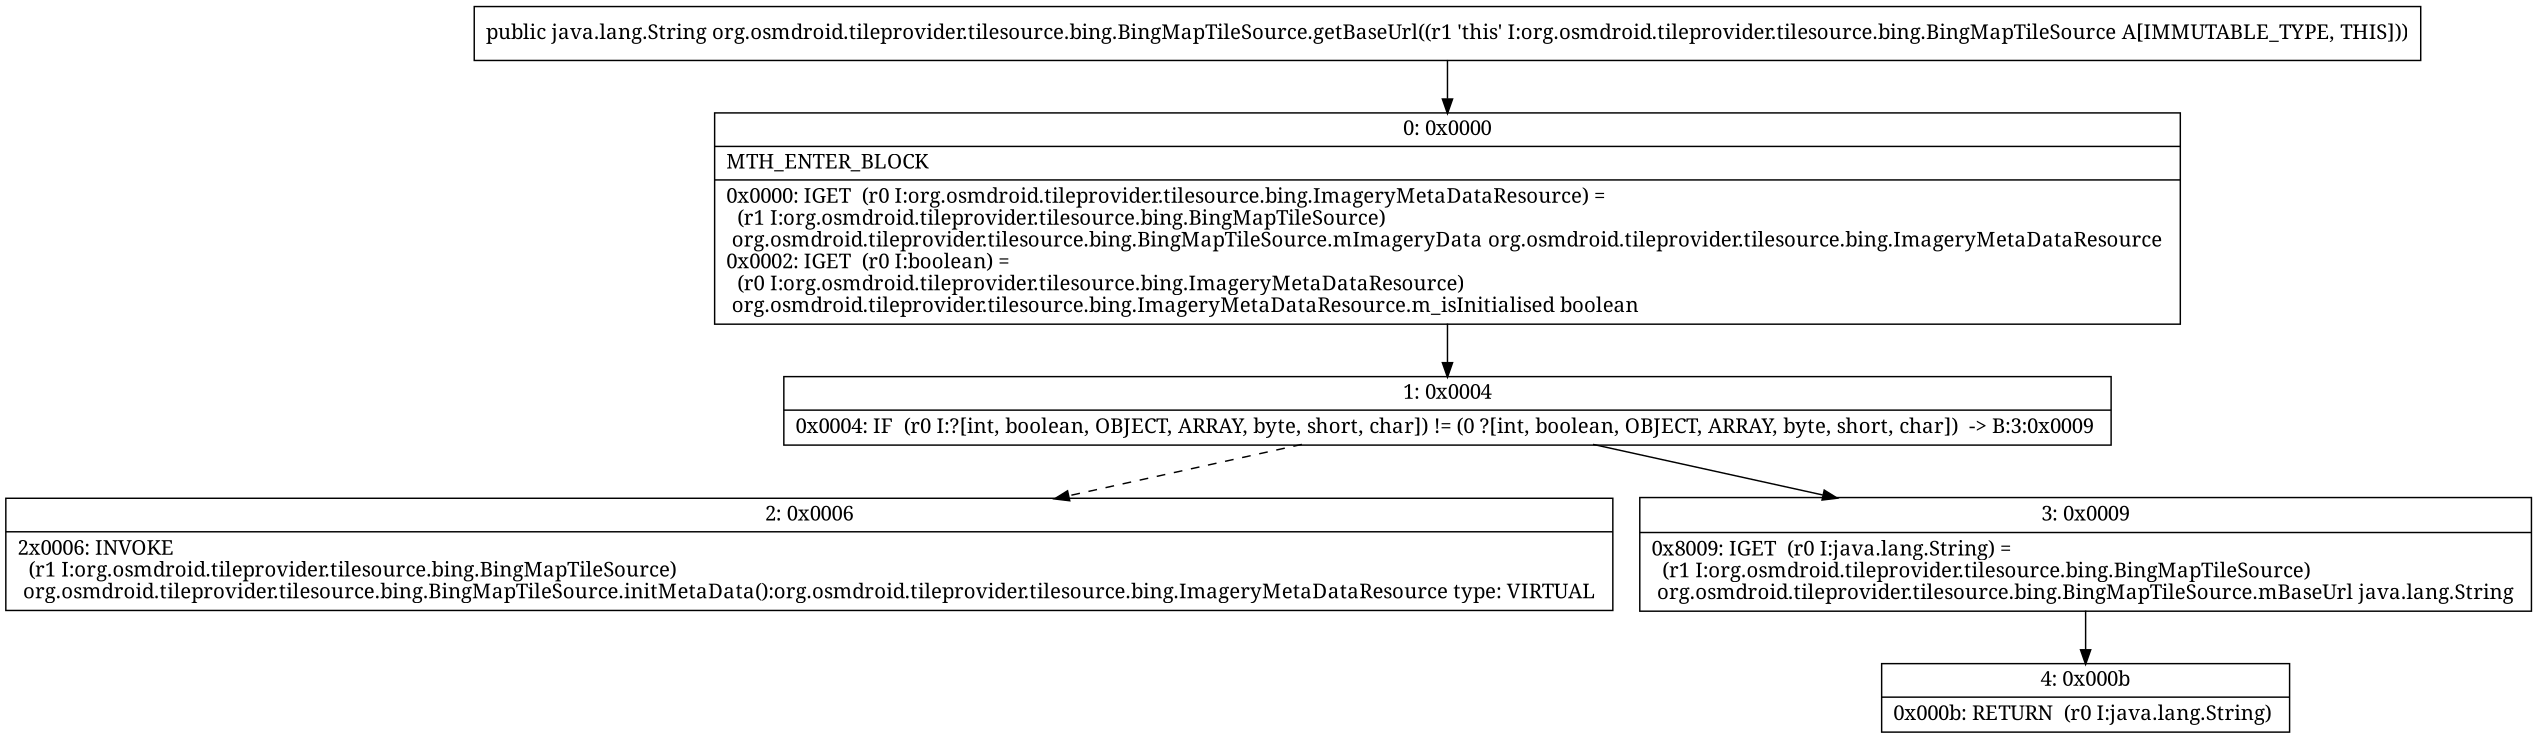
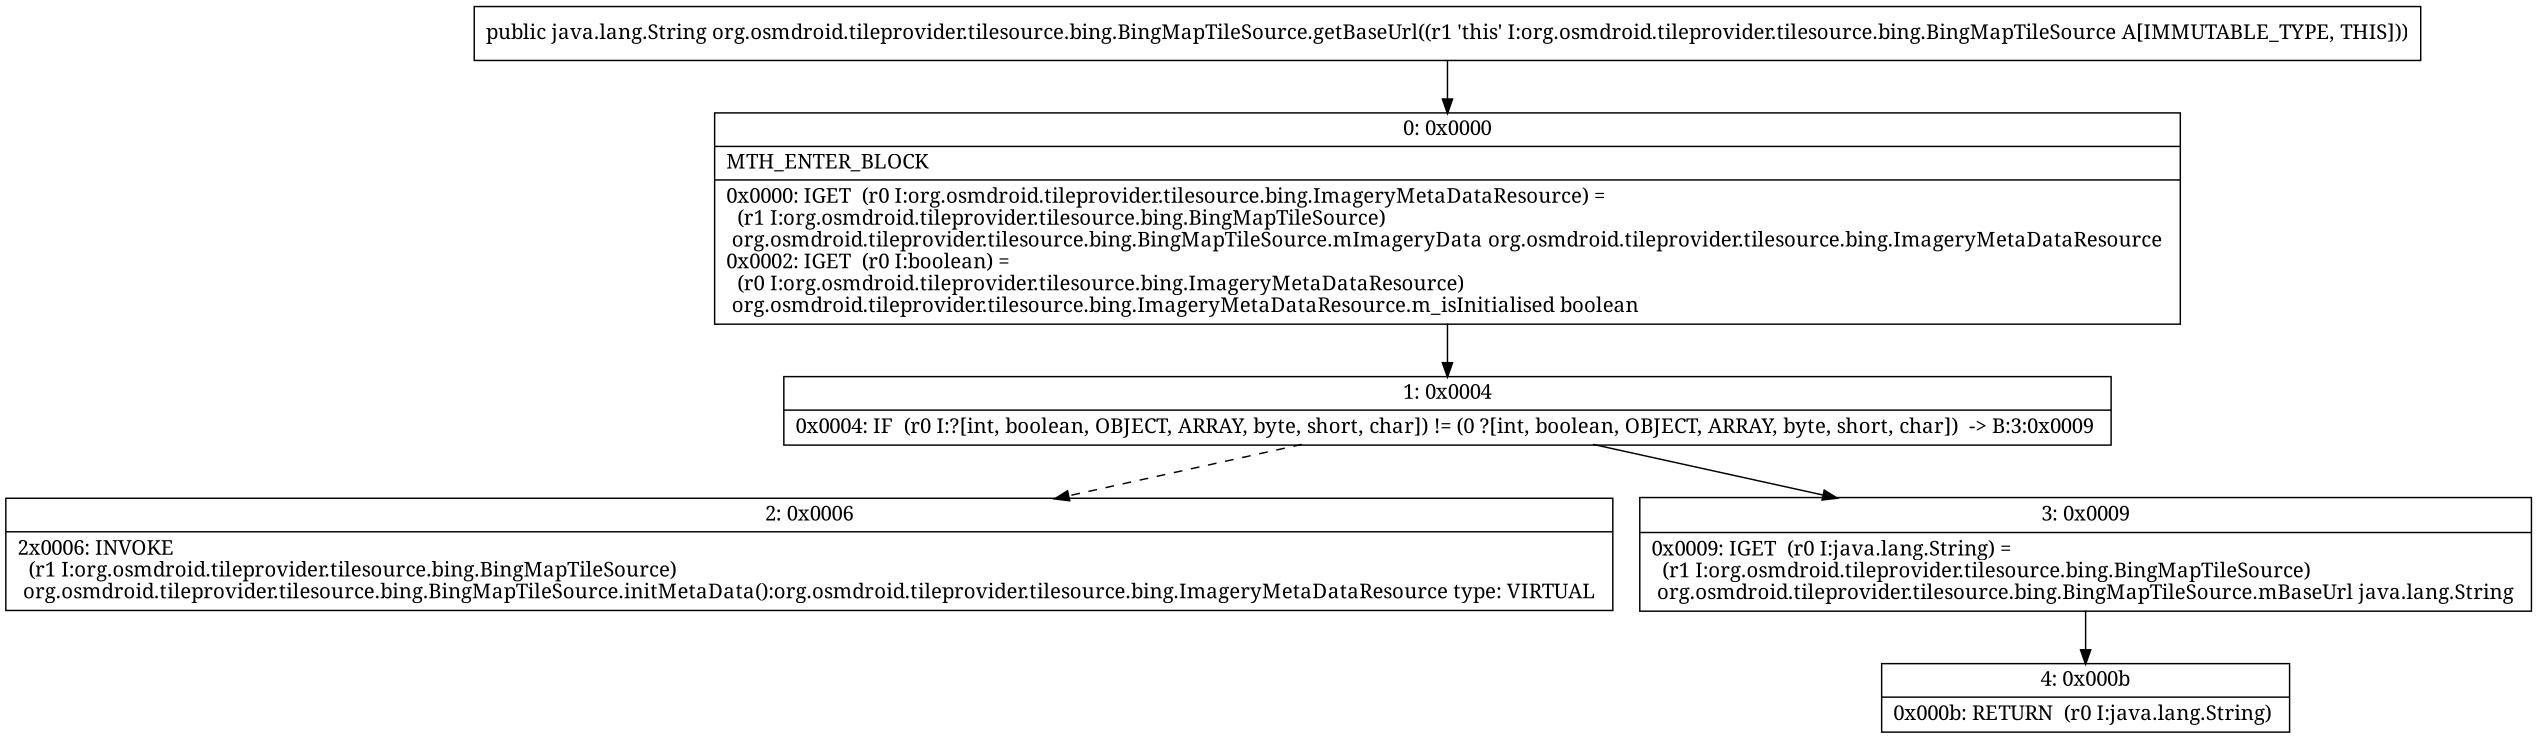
(1834, 549) -> (1834, 549)
